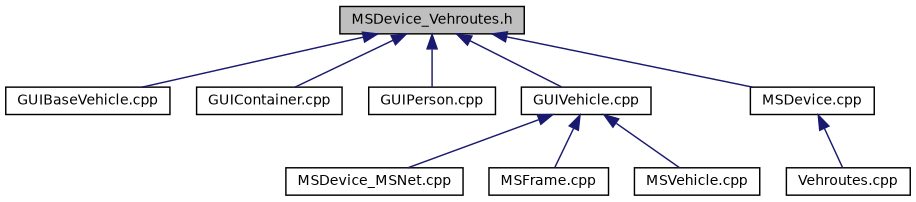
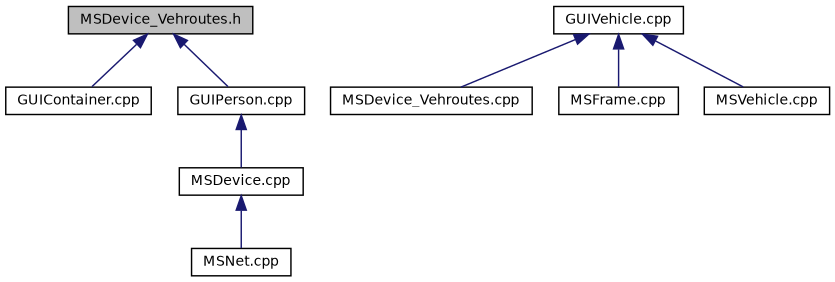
(630, 62) -> (241, 149)
(516, 64) -> none
(88, 101) -> none
(374, 181) -> (431, 101)
(848, 181) -> (241, 262)
